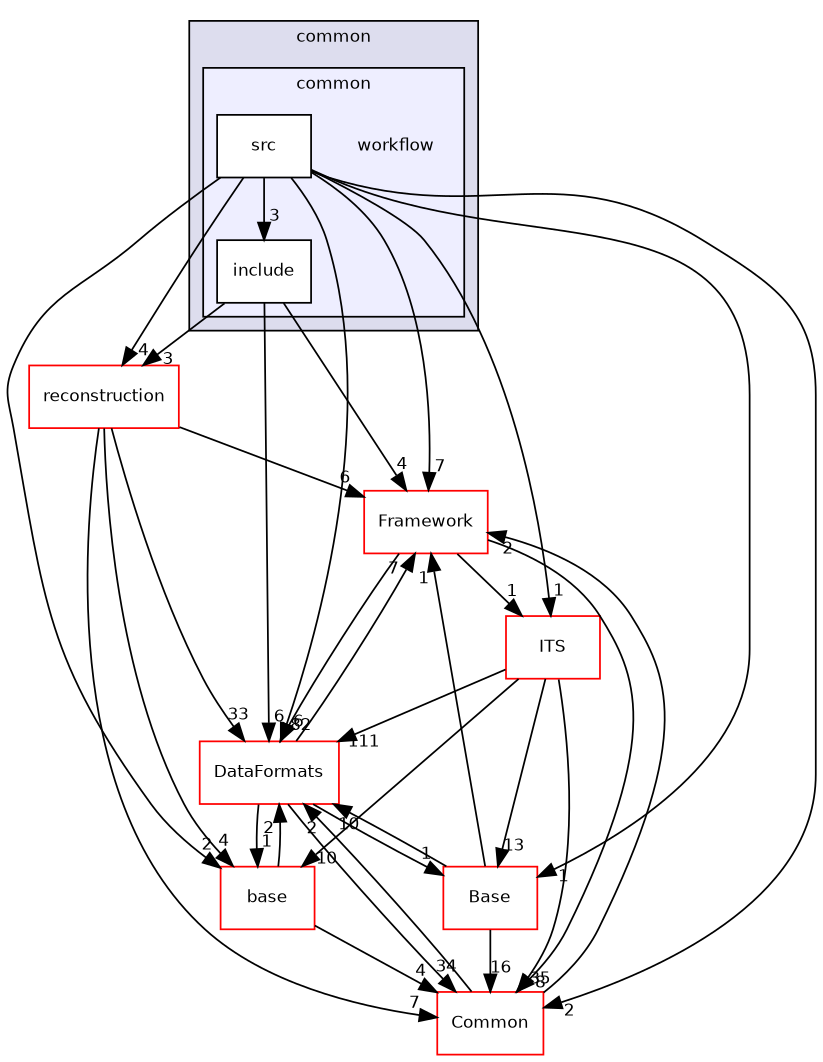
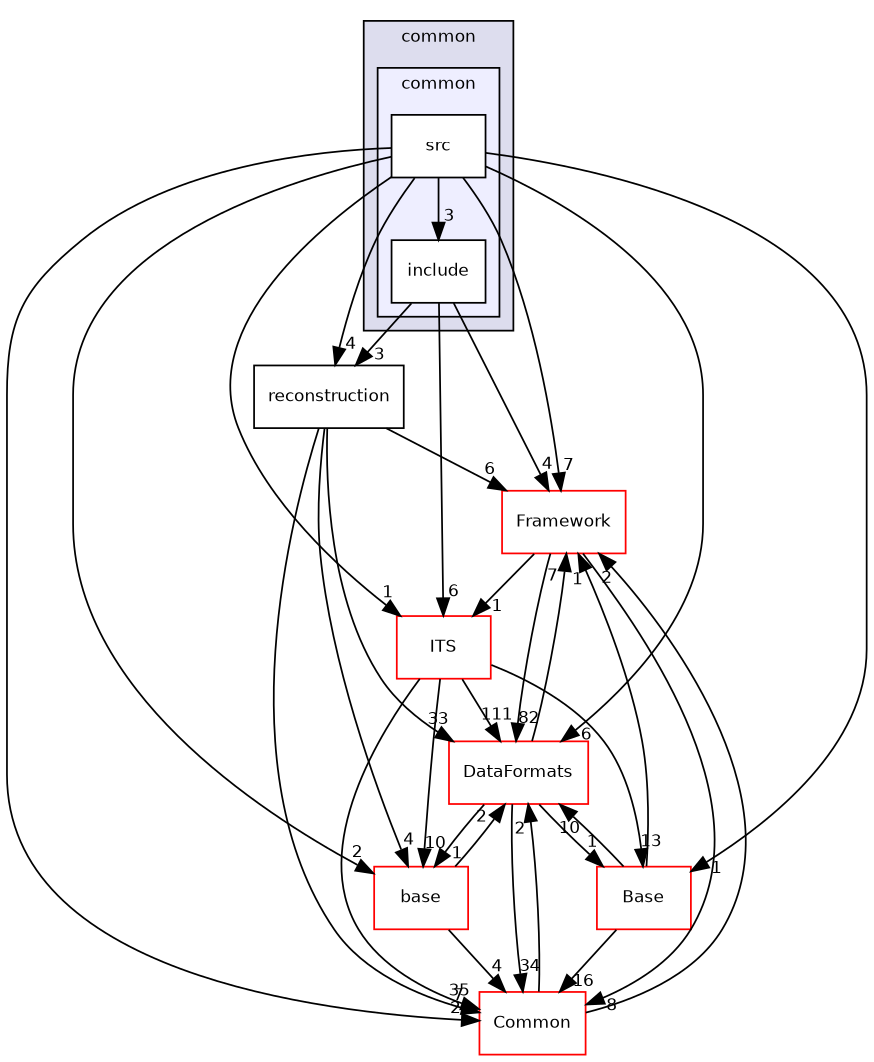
(396, 146) -> none
(104, 397) -> (329, 397)
(267, 513) -> (441, 443)
